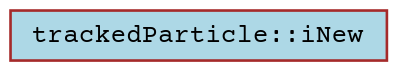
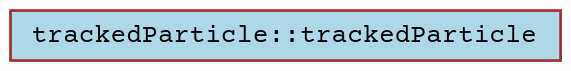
(199, 36) -> (286, 36)
